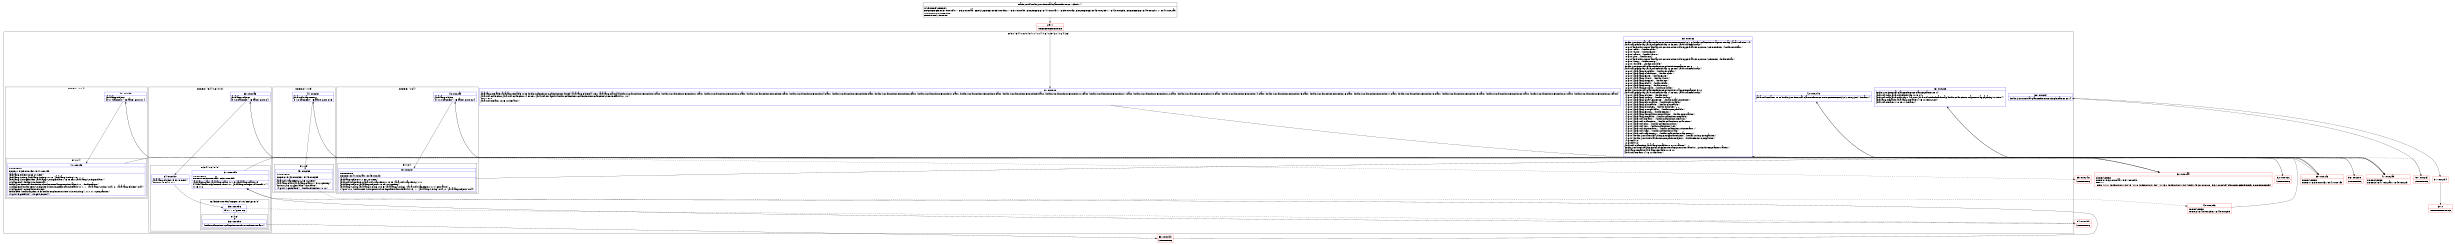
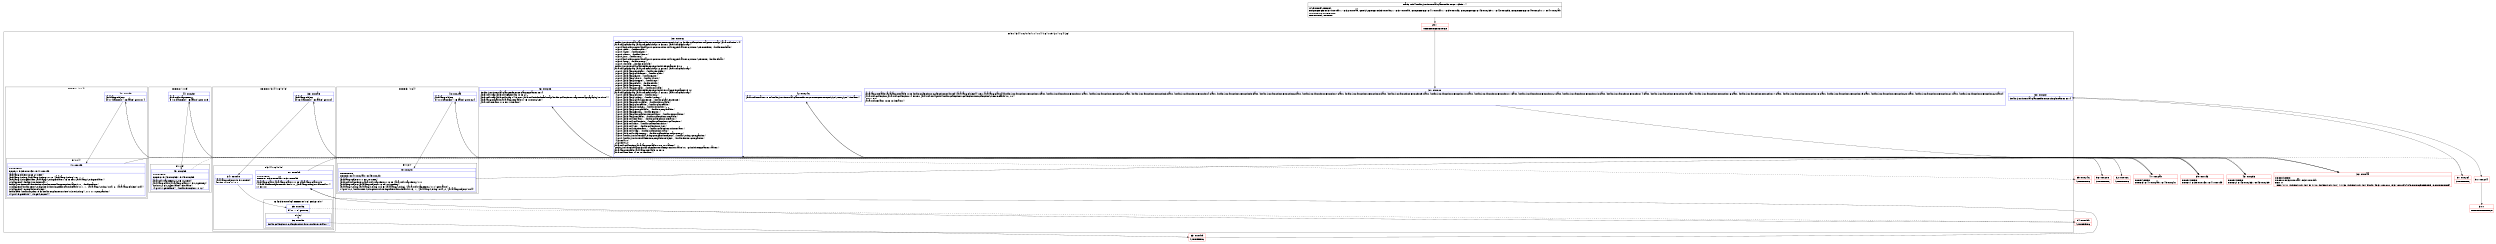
(2091, 158) -> (1516, 158)
